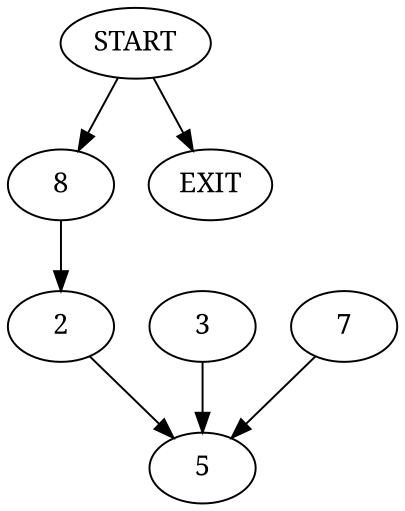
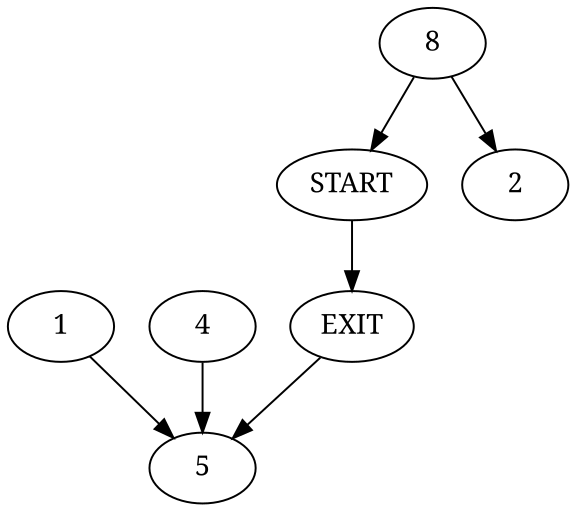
(103, 105) -> (398, 105)
(203, 326) -> (61, 326)
(344, 326) -> (203, 326)
(124, 390) -> (284, 391)
